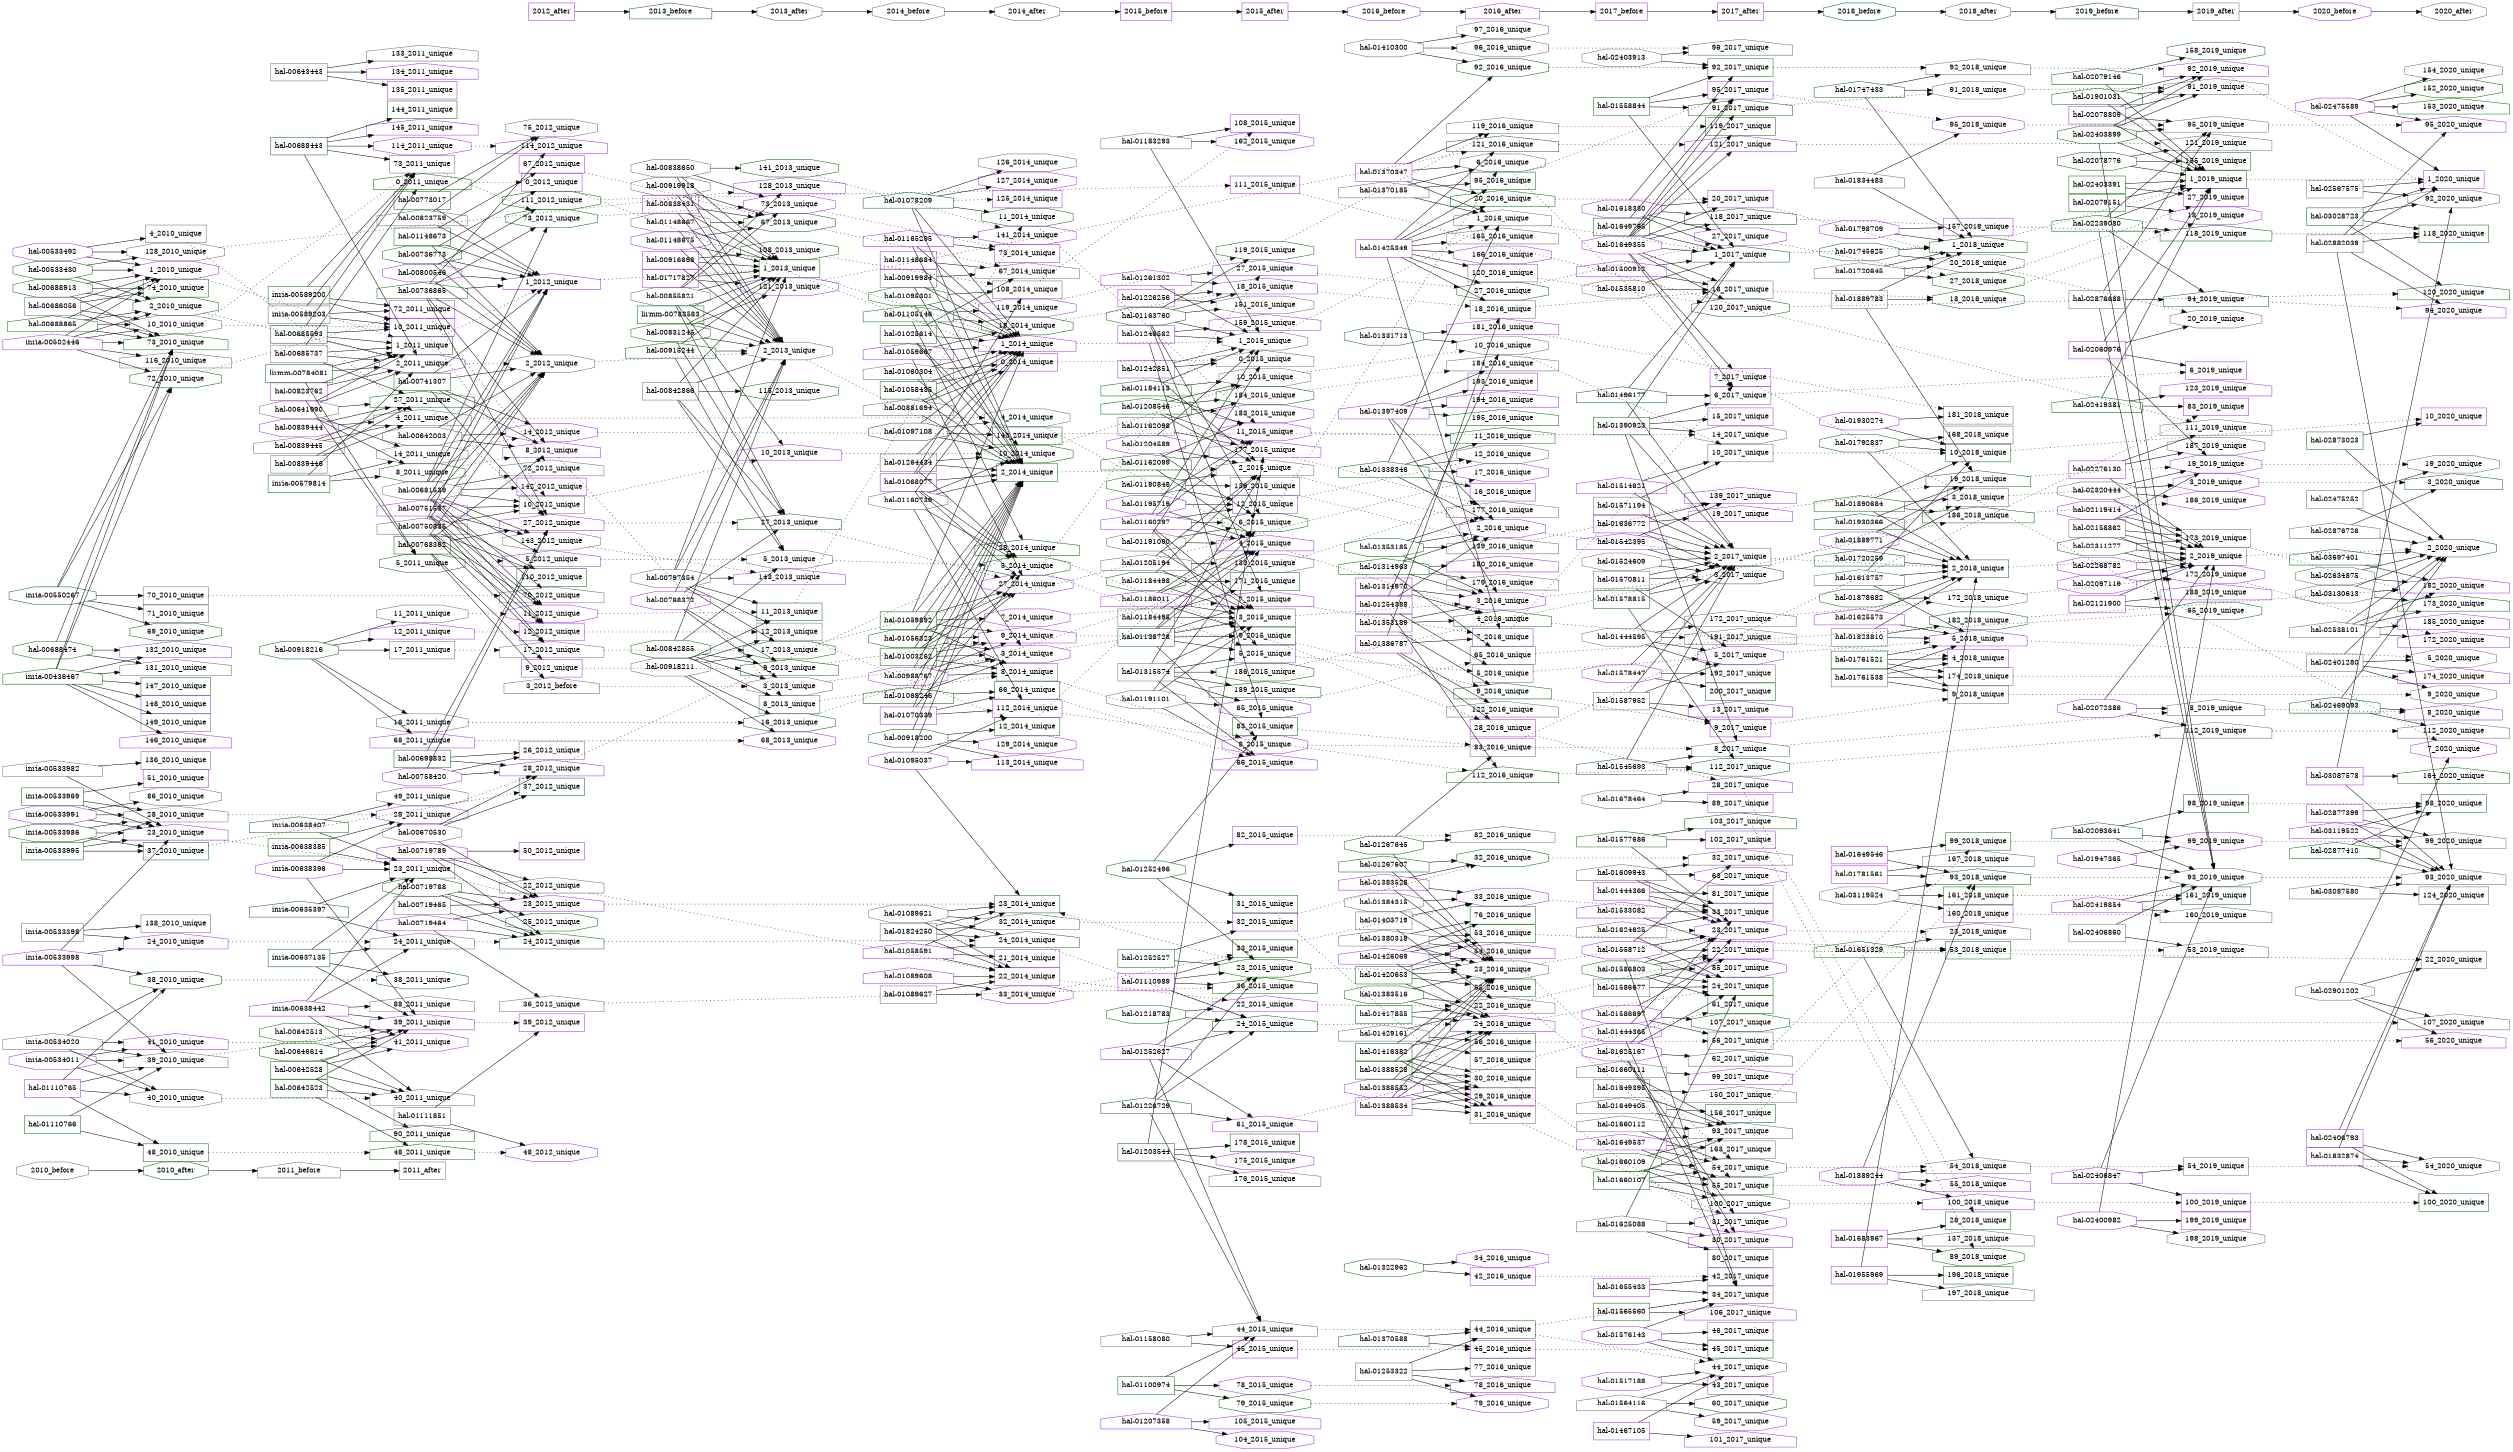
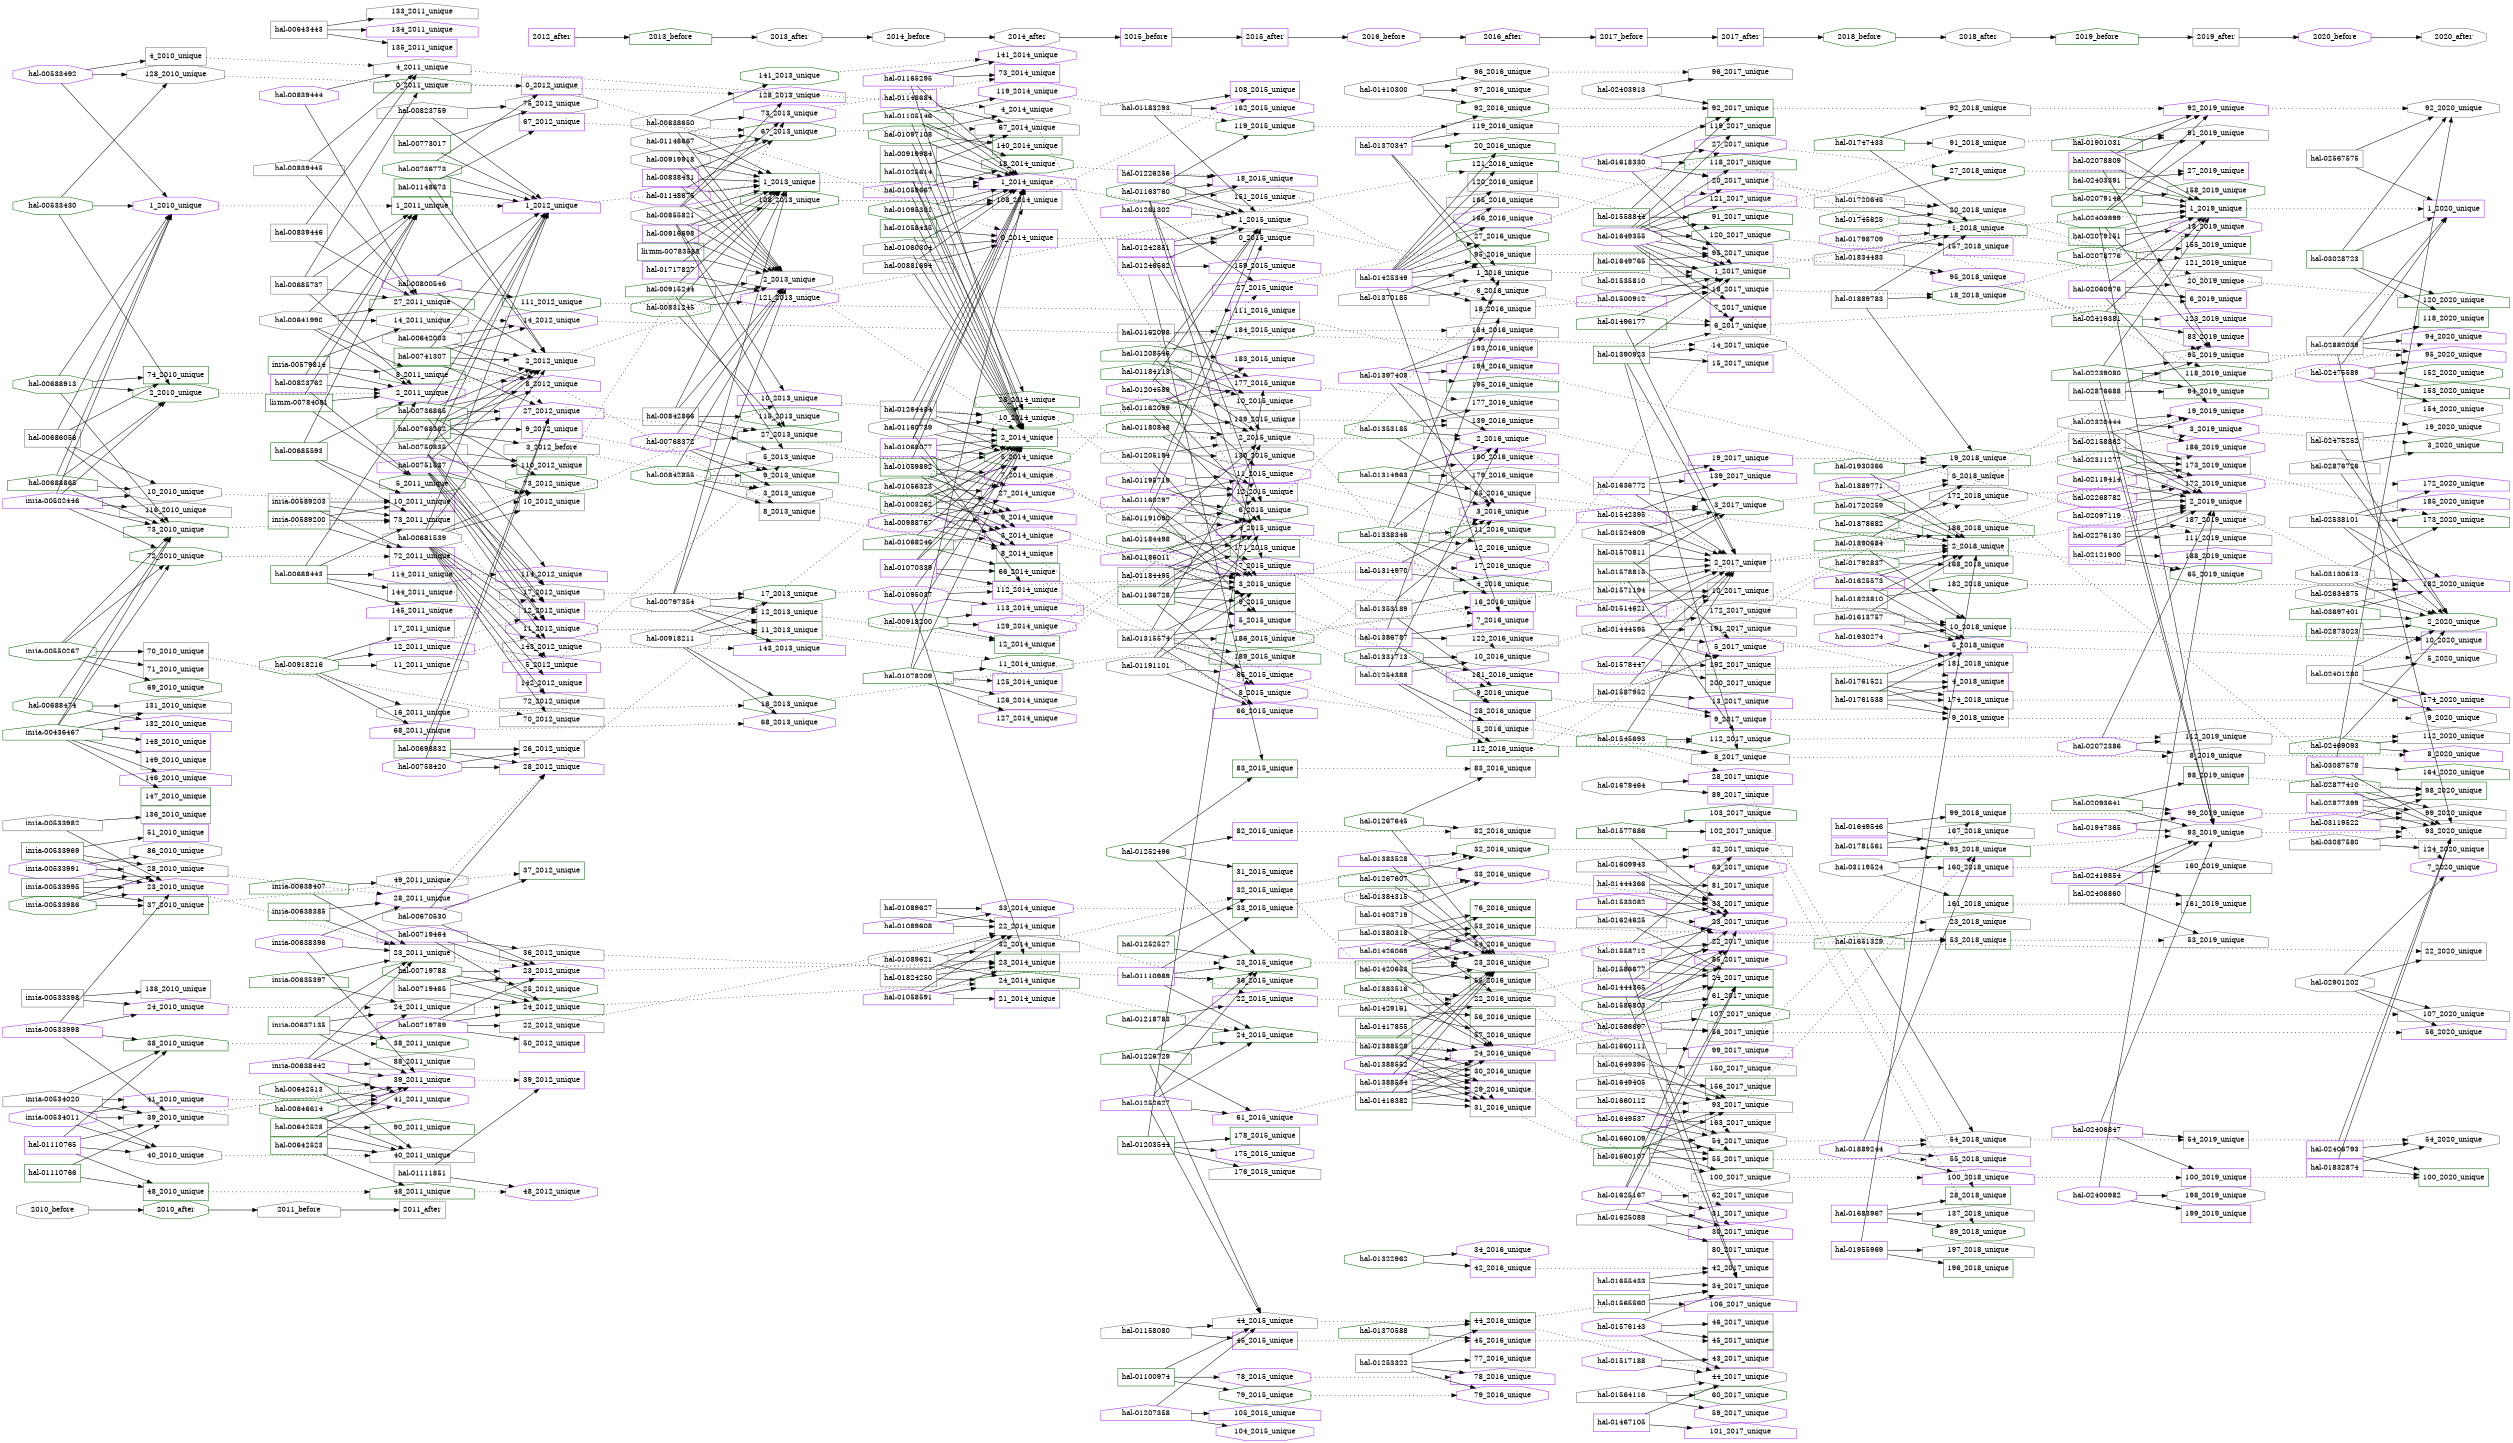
(971, 200) -> (970, 680)
(1193, 301) -> (1207, 198)
(958, 450) -> (961, 300)
(1151, 938) -> (1133, 963)
(176, 980) -> (176, 1044)
